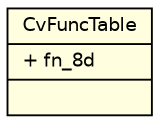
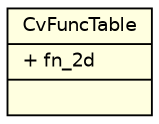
(59, 61) -> (59, 61)
